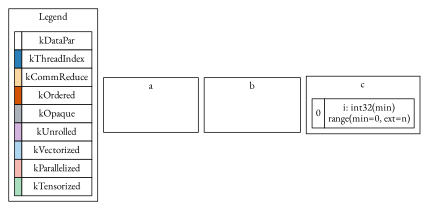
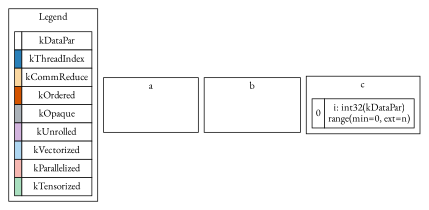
(369, 108) -> (369, 108)
